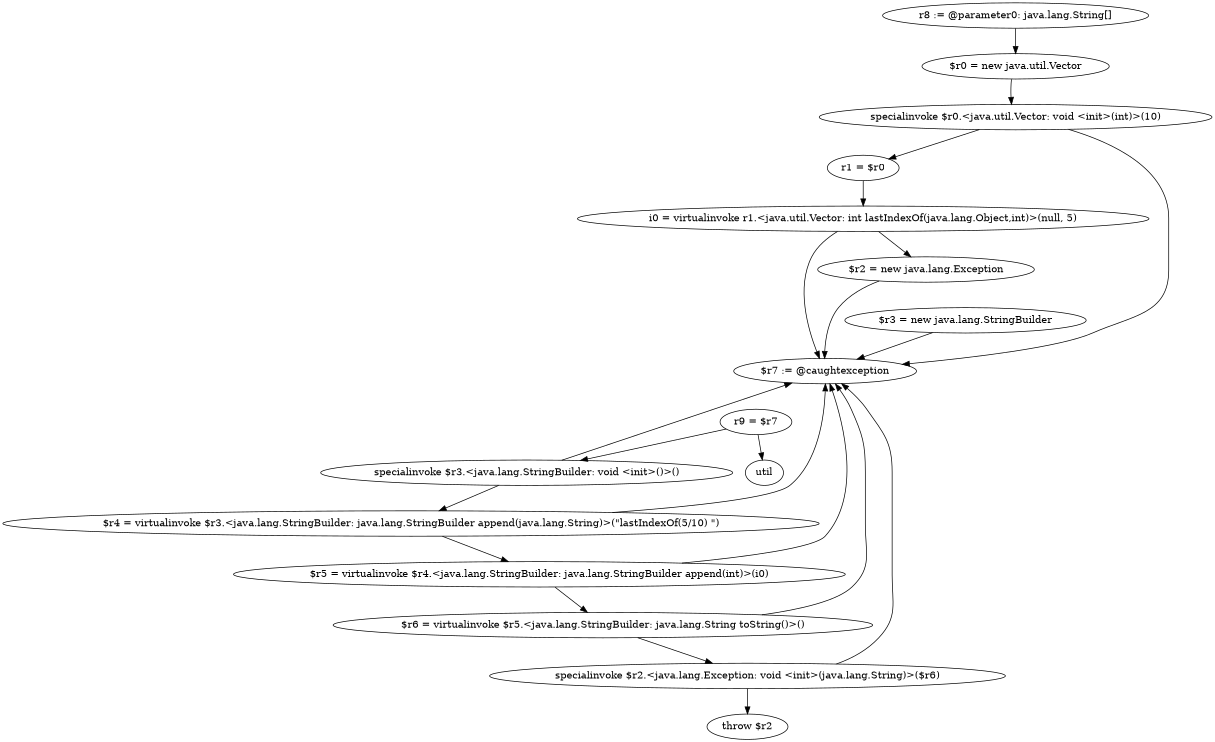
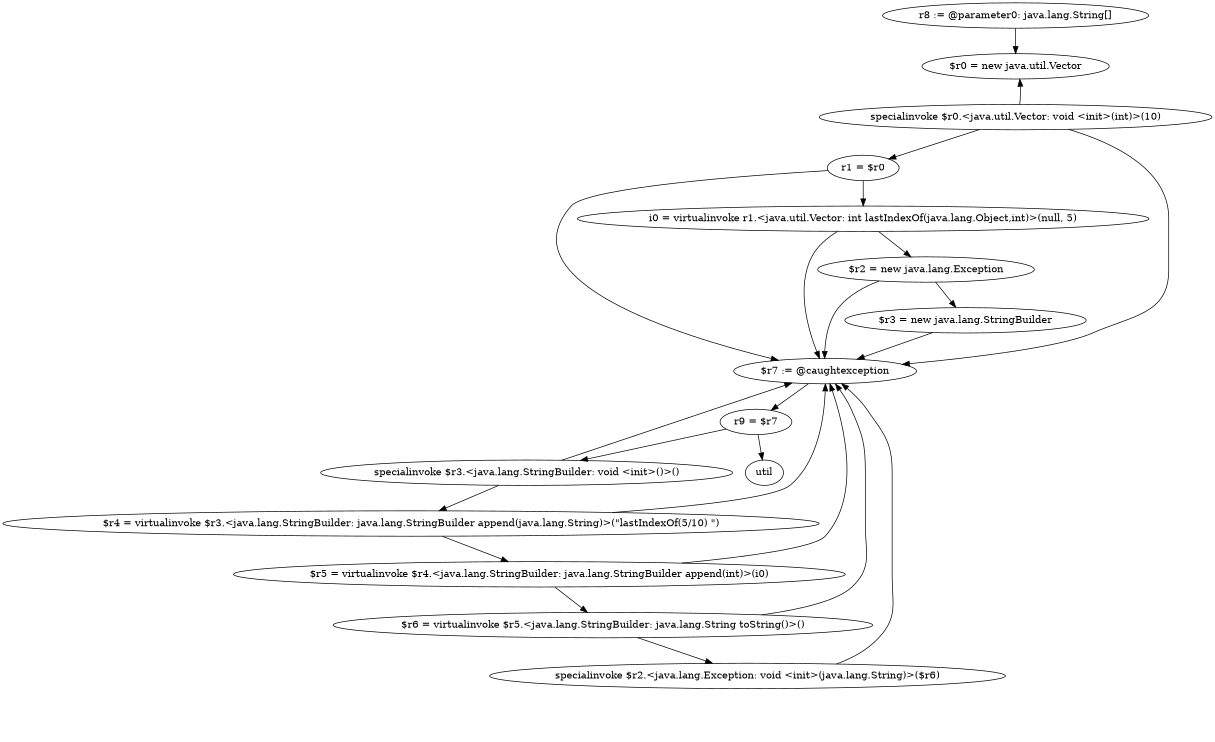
(1011, 88) -> (1020, 95)
none -> (564, 220)
none -> (944, 292)
none -> (793, 395)
(748, 727) -> none
